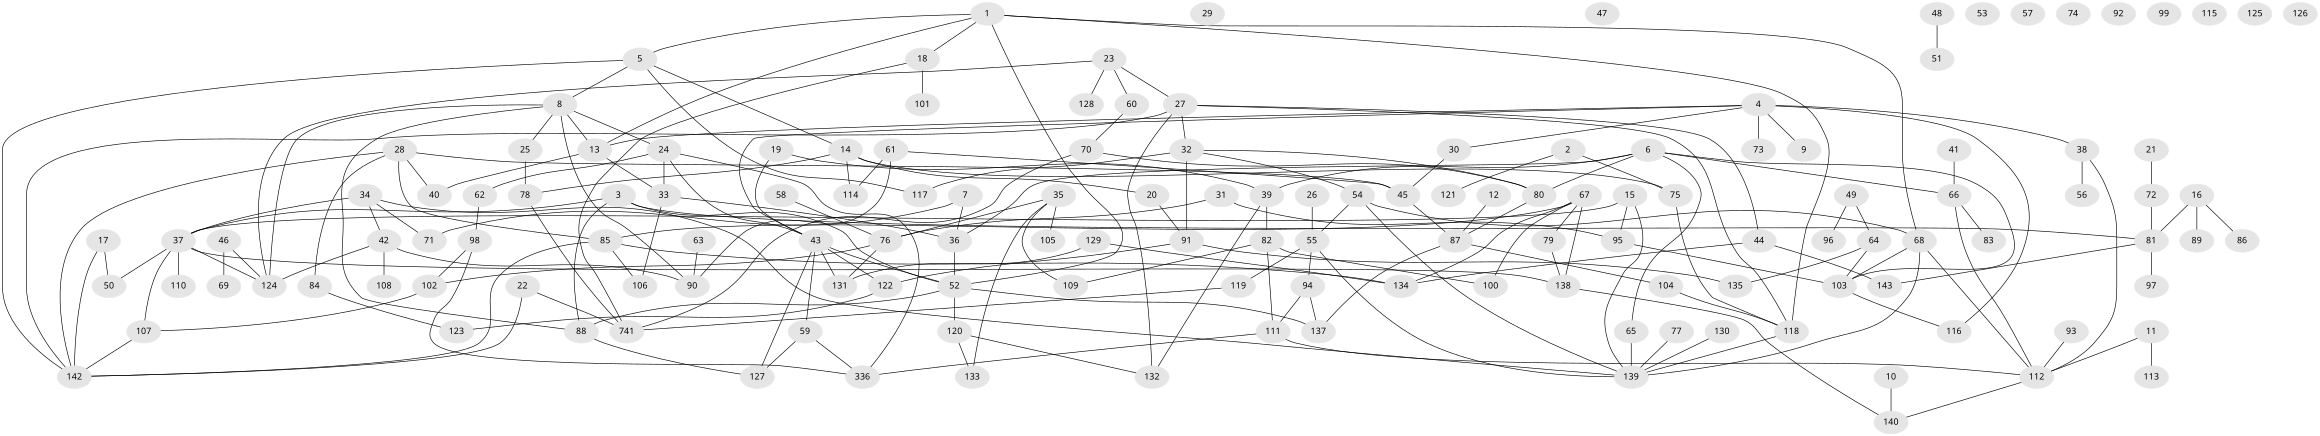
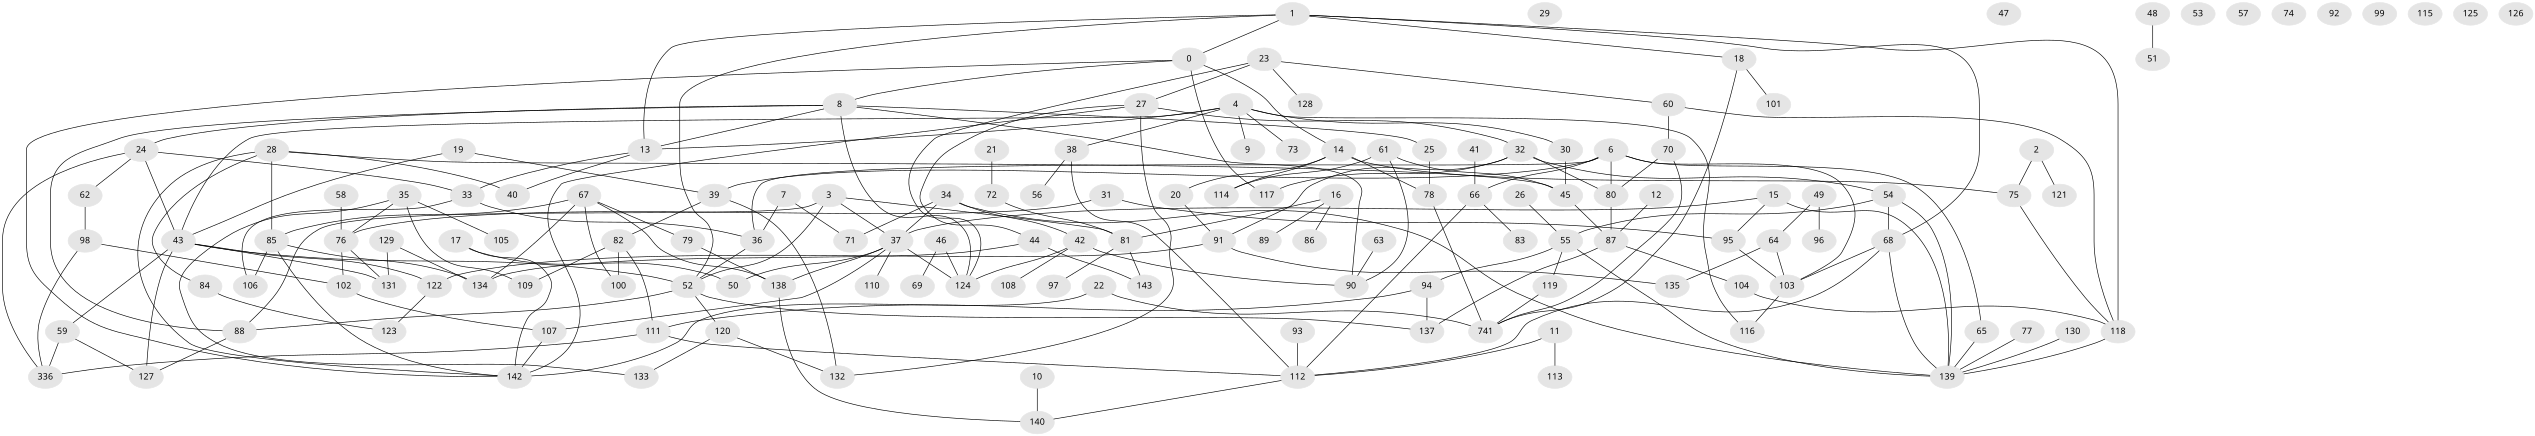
(640, 59) -> (1189, 59)
(1631, 130) -> (1973, 119)
